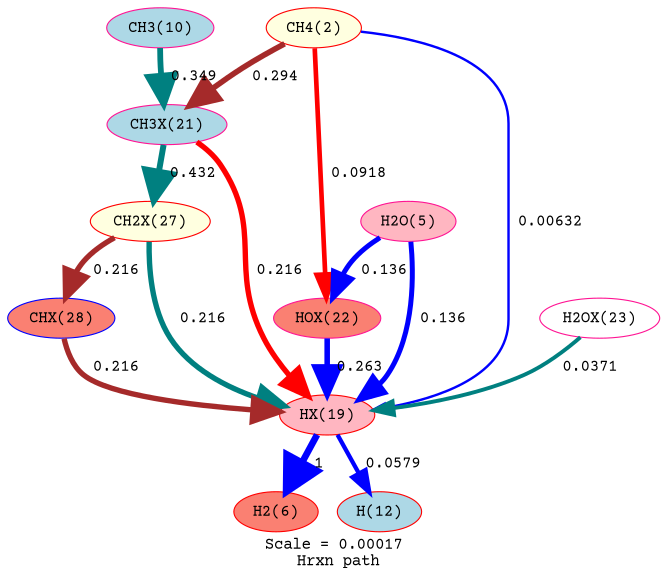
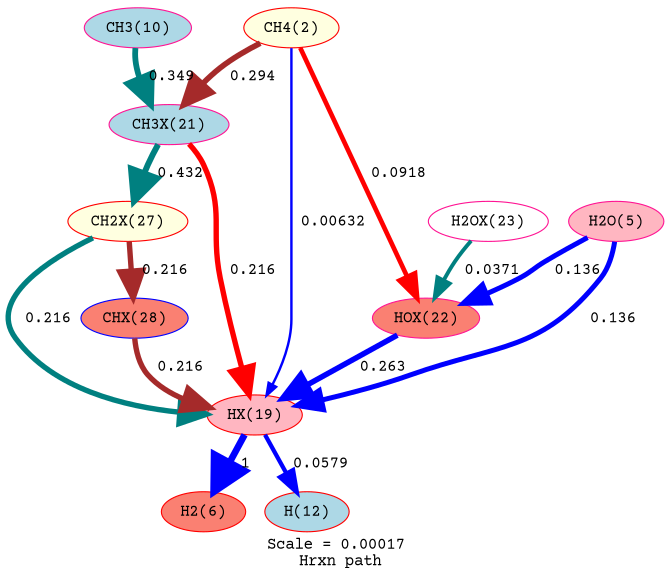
(493, 387) -> (456, 260)
